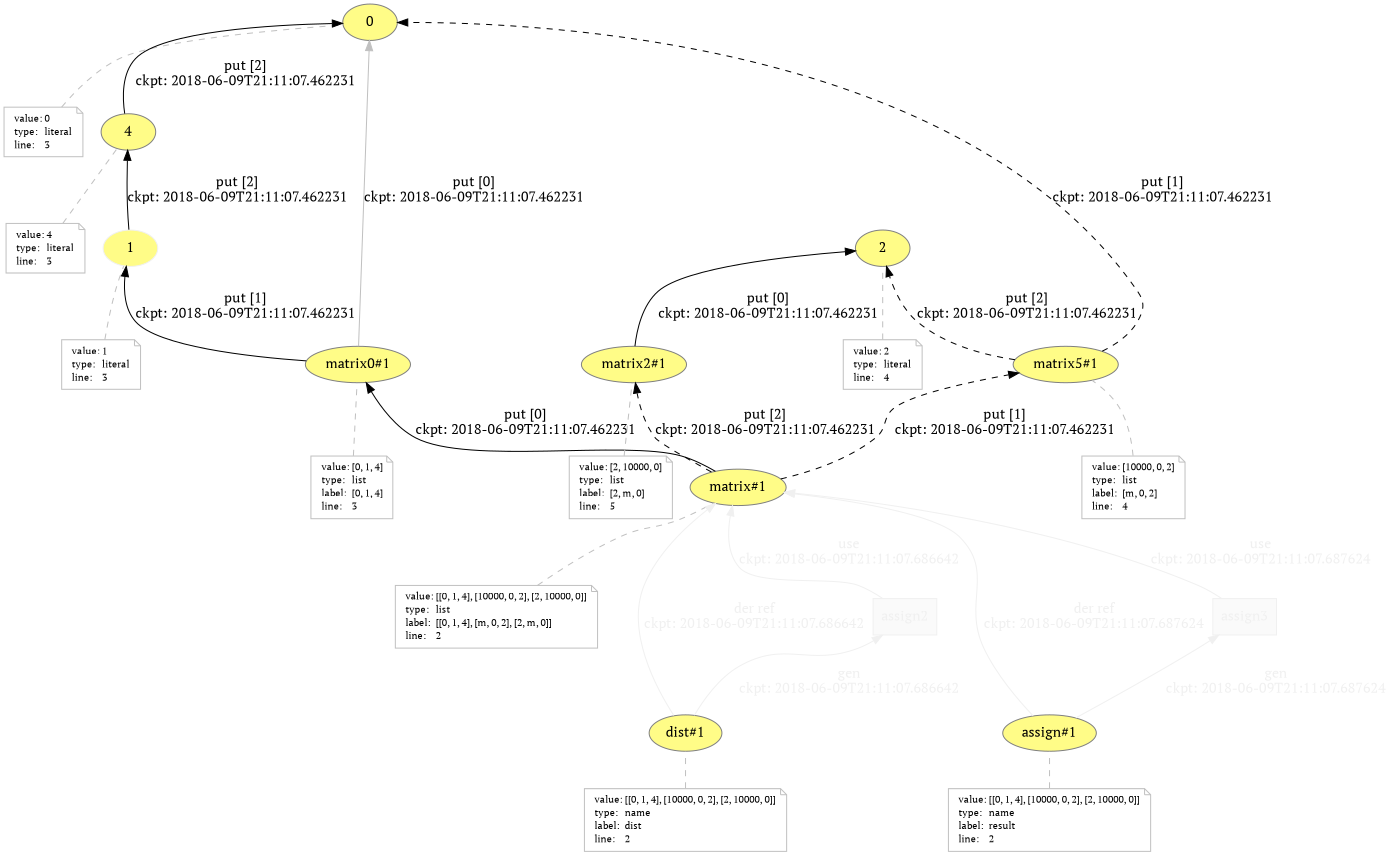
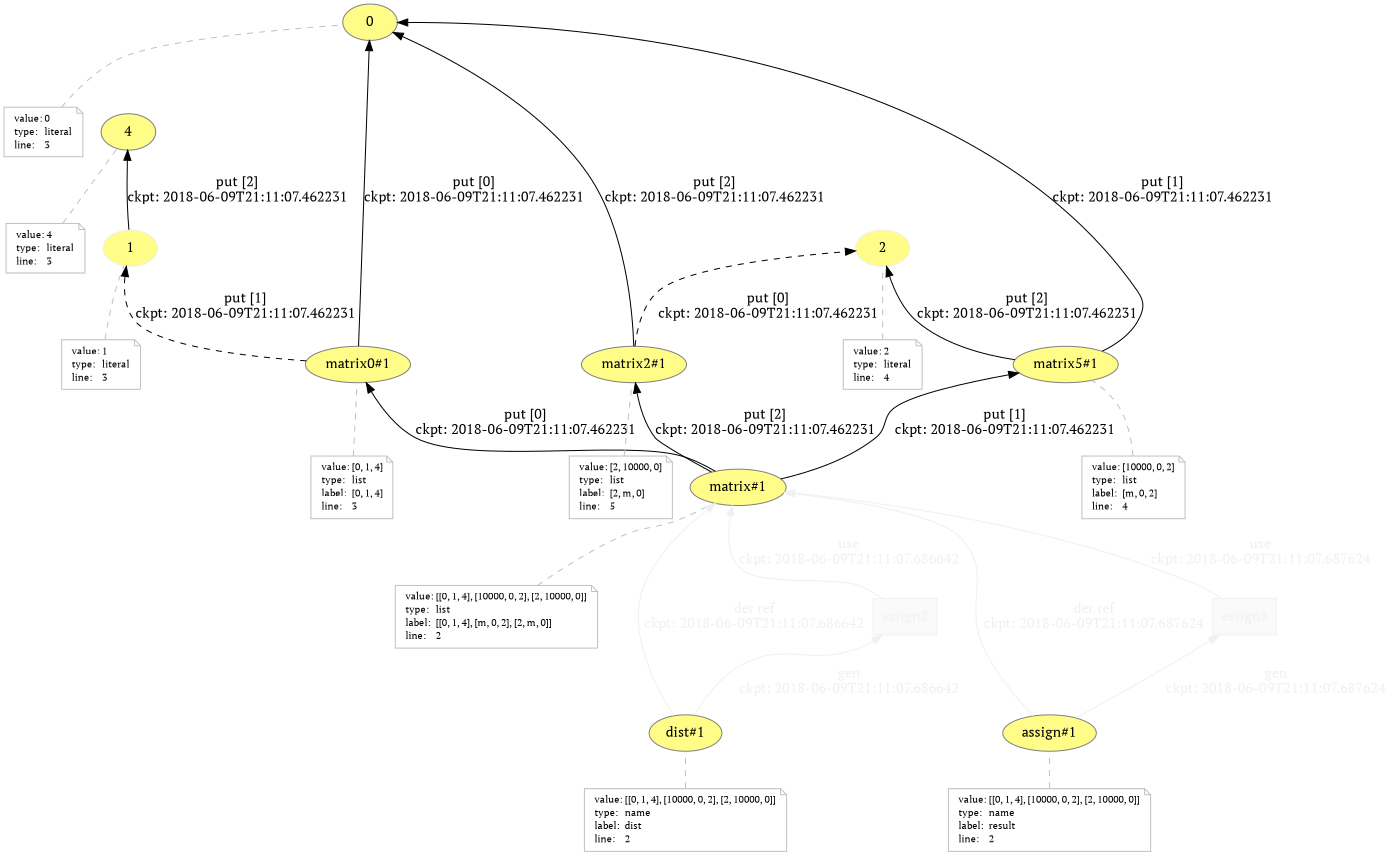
(203, 34) -> (571, 153)
(843, 89) -> (843, 89)
(364, 198) -> (364, 198)
(883, 248) -> (883, 248)
(720, 268) -> (720, 268)
(939, 336) -> (939, 336)
(195, 346) -> (195, 346)
(888, 416) -> (888, 416)
(662, 443) -> (662, 443)
